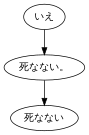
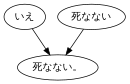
(44, 89) -> (77, 39)
